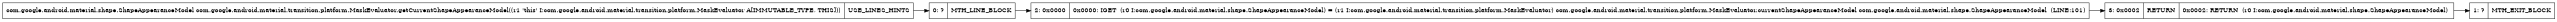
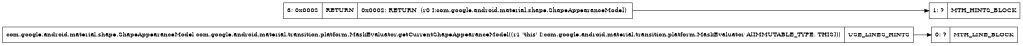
(1560, 11) -> none
(2521, 11) -> (984, 11)
